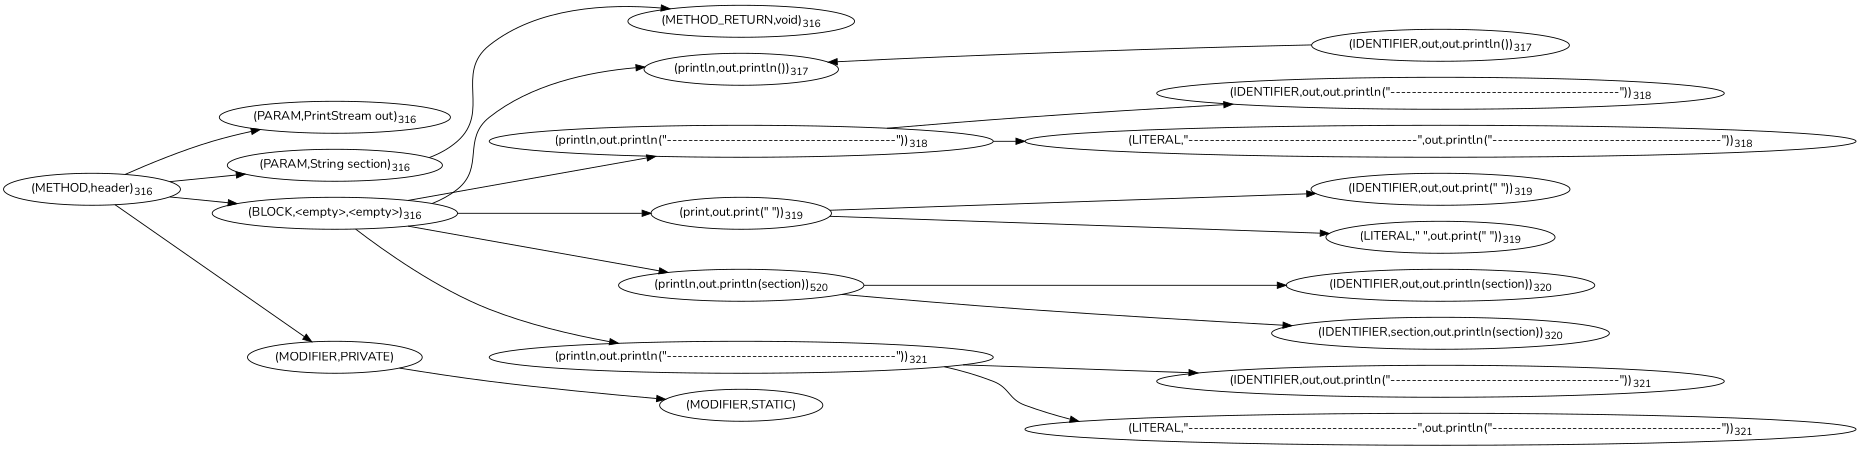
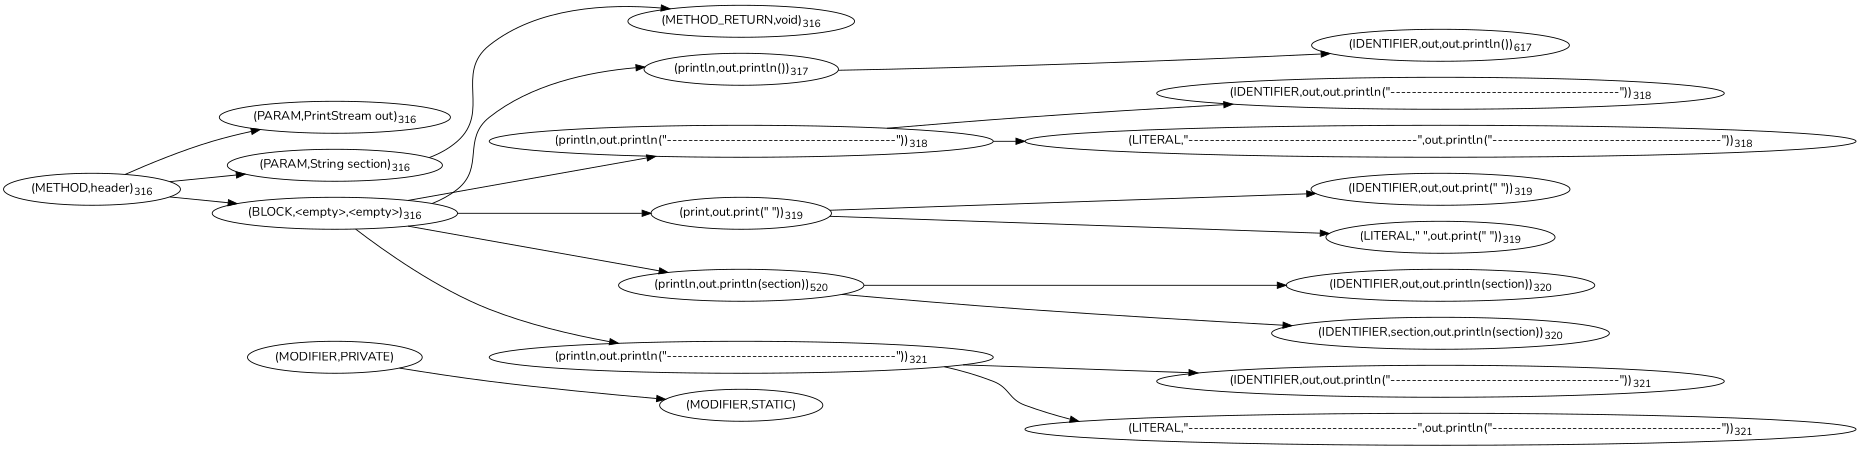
(1523, 44) -> (1523, 44)
(1074, 52) -> (1080, 64)
(210, 271) -> none
